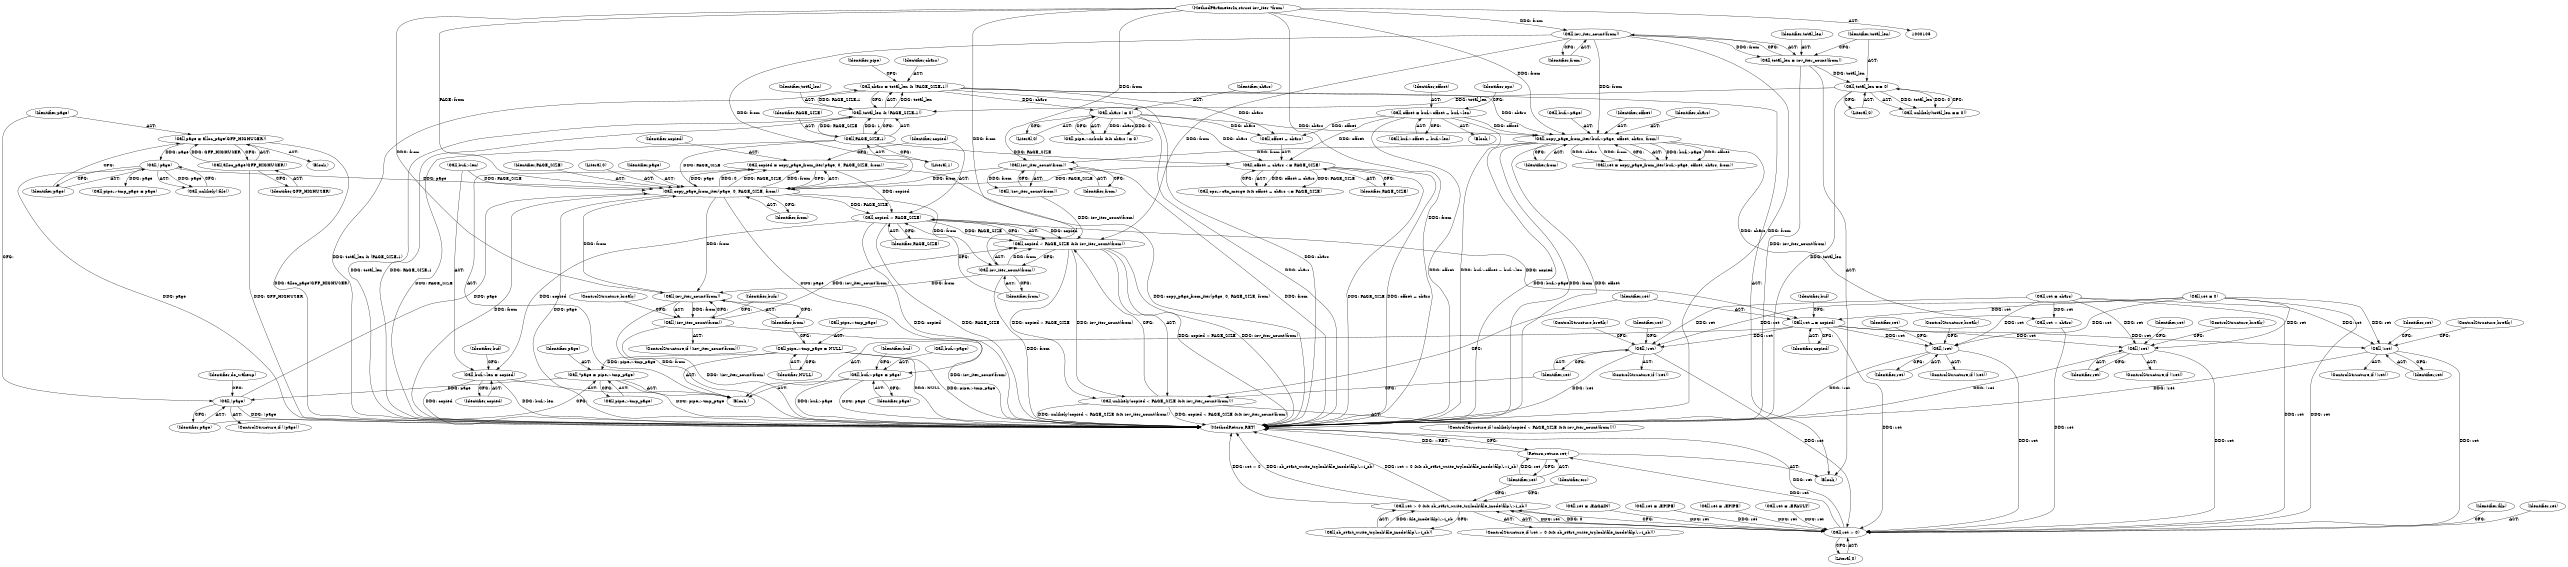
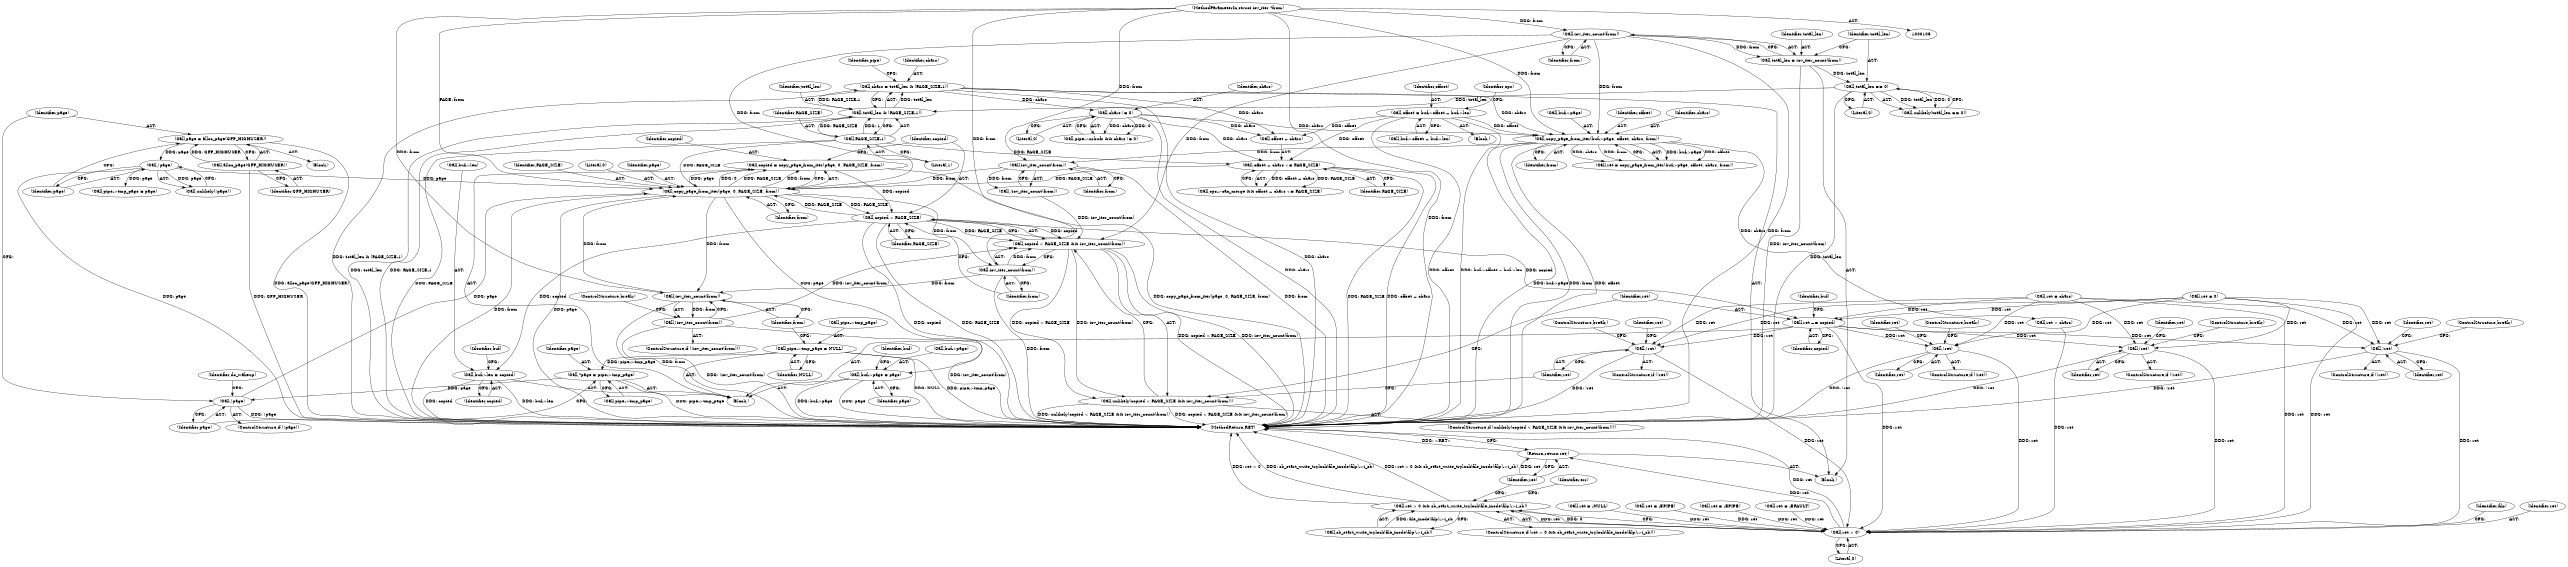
(554, 187) -> (816, 210)
(208, 192) -> (208, 192)
(762, 297) -> none
(2054, 308) -> (1927, 305)
(1588, 506) -> (1588, 506)
